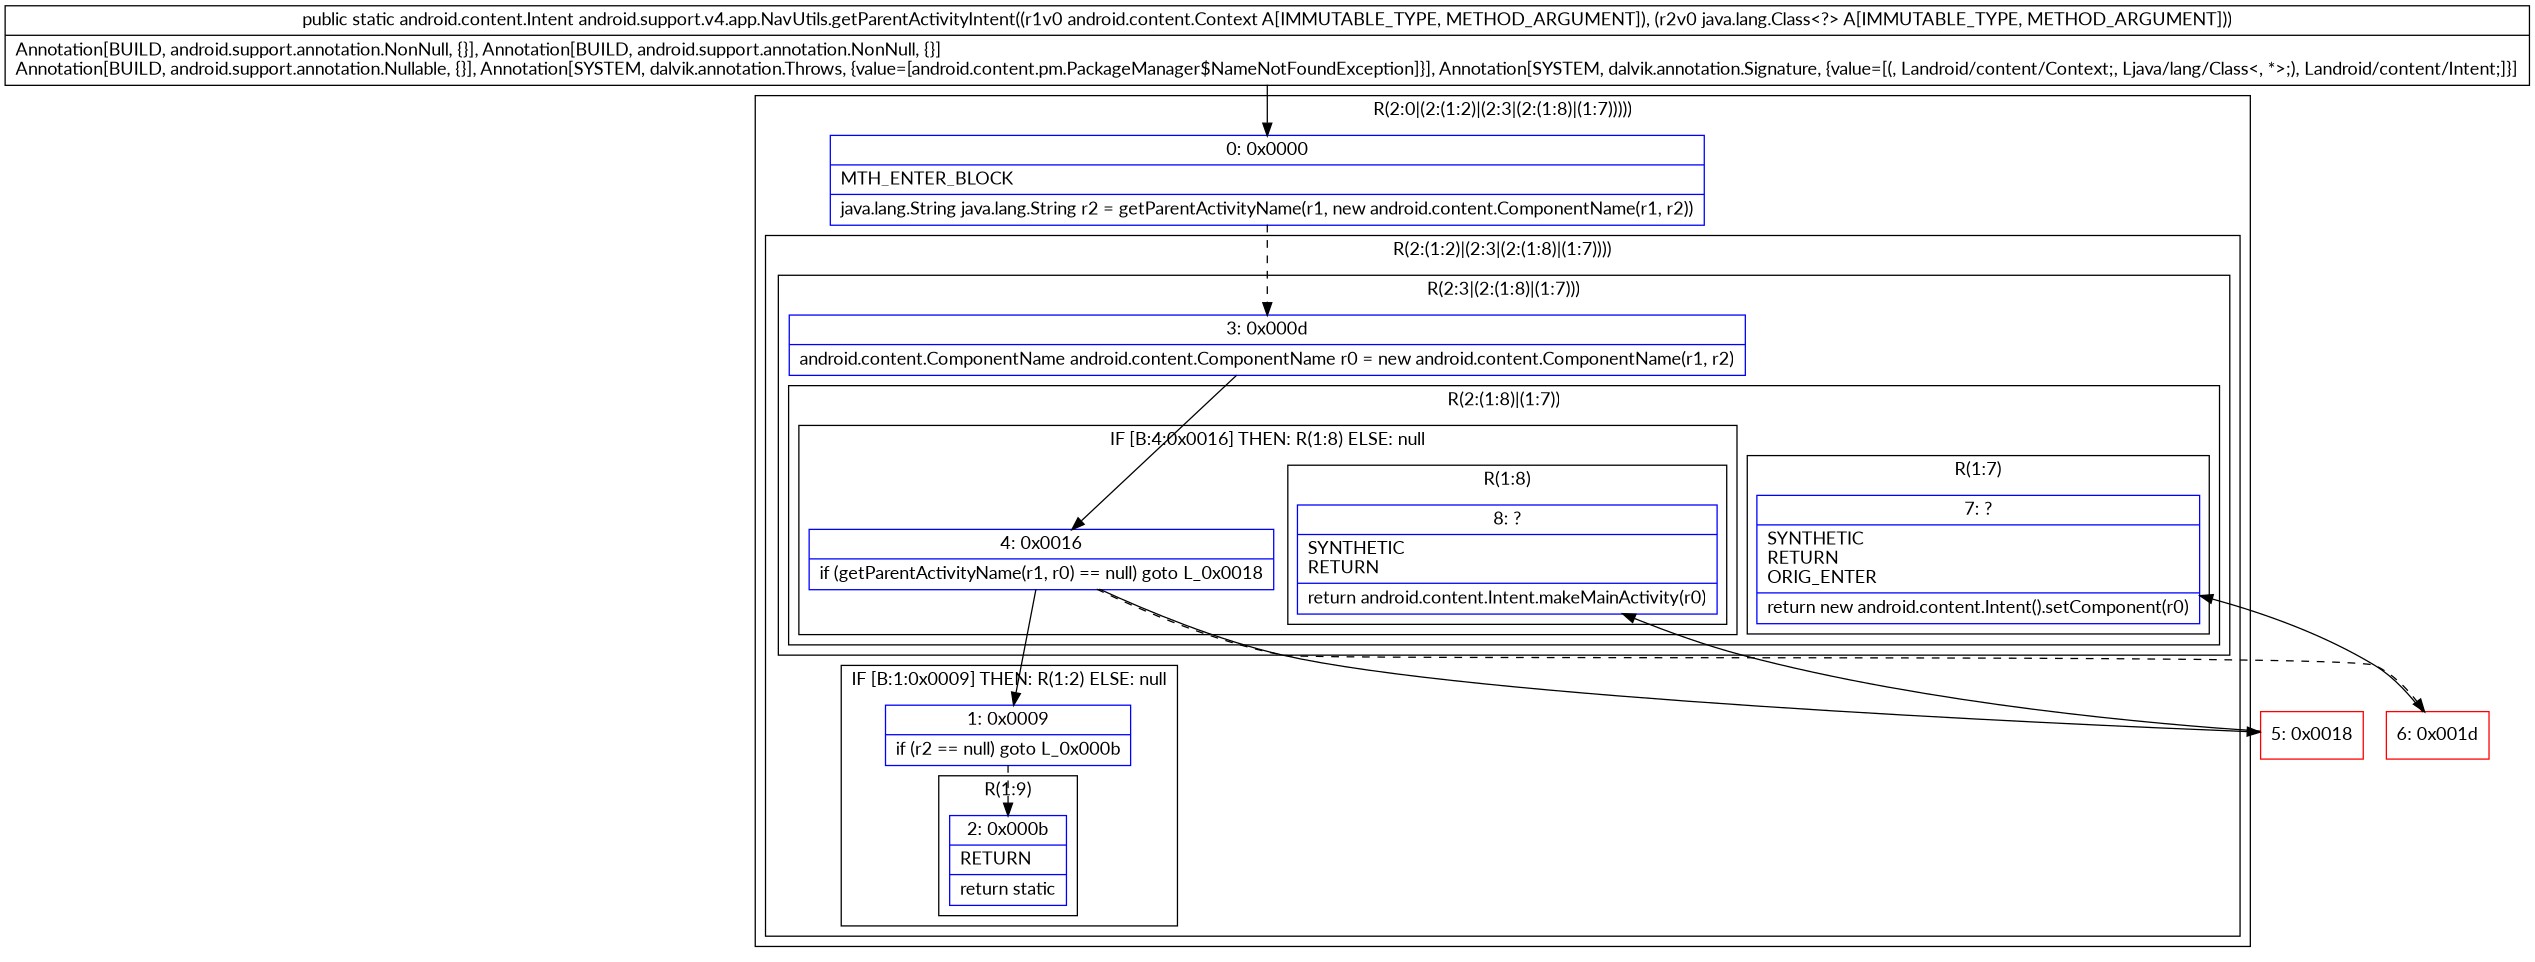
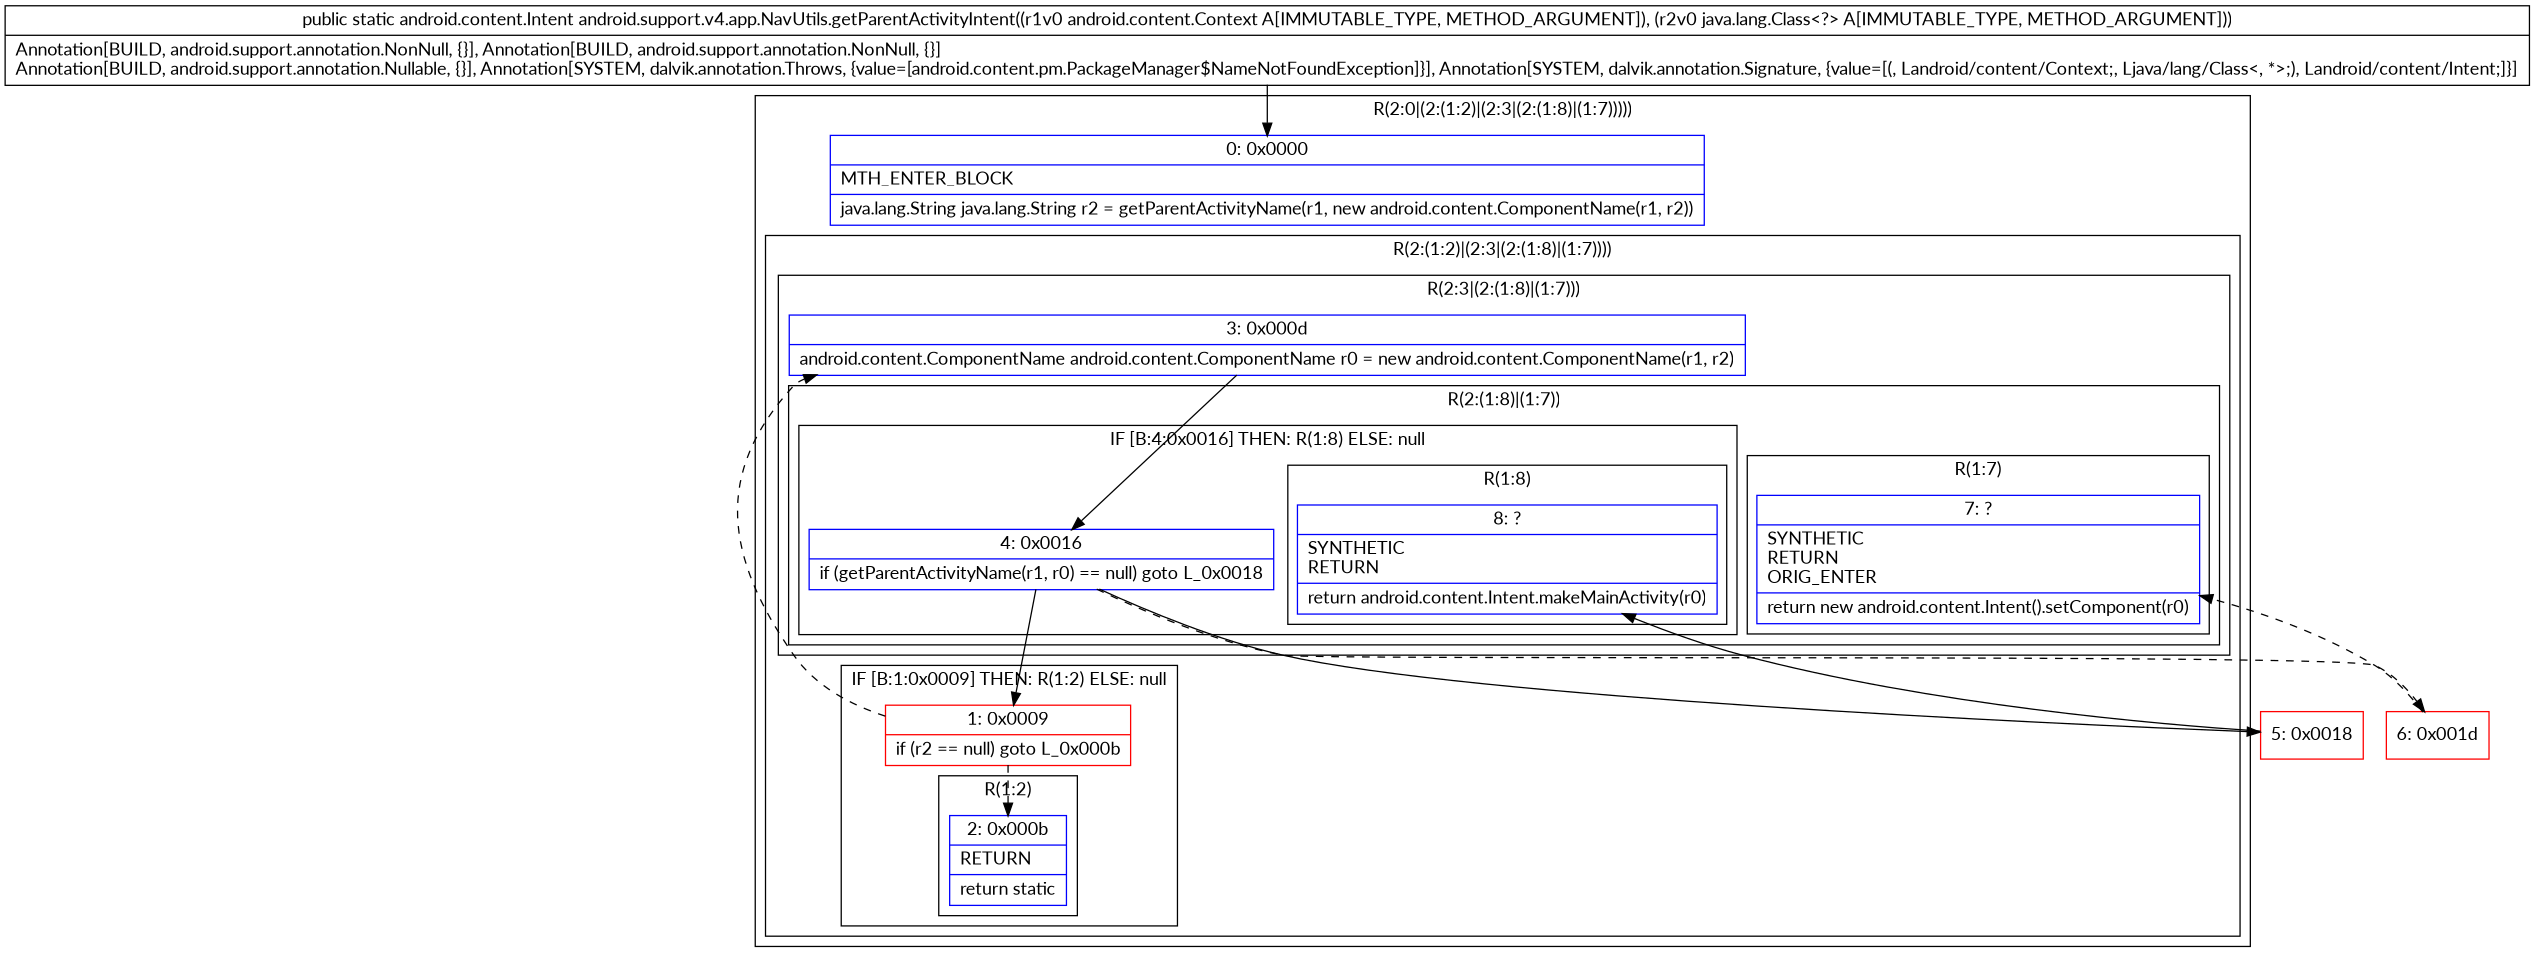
(1267, 264) -> (745, 558)
(2327, 640) -> (2327, 640)
(1008, 735) -> (1008, 735)
(1008, 791) -> (1008, 791)
